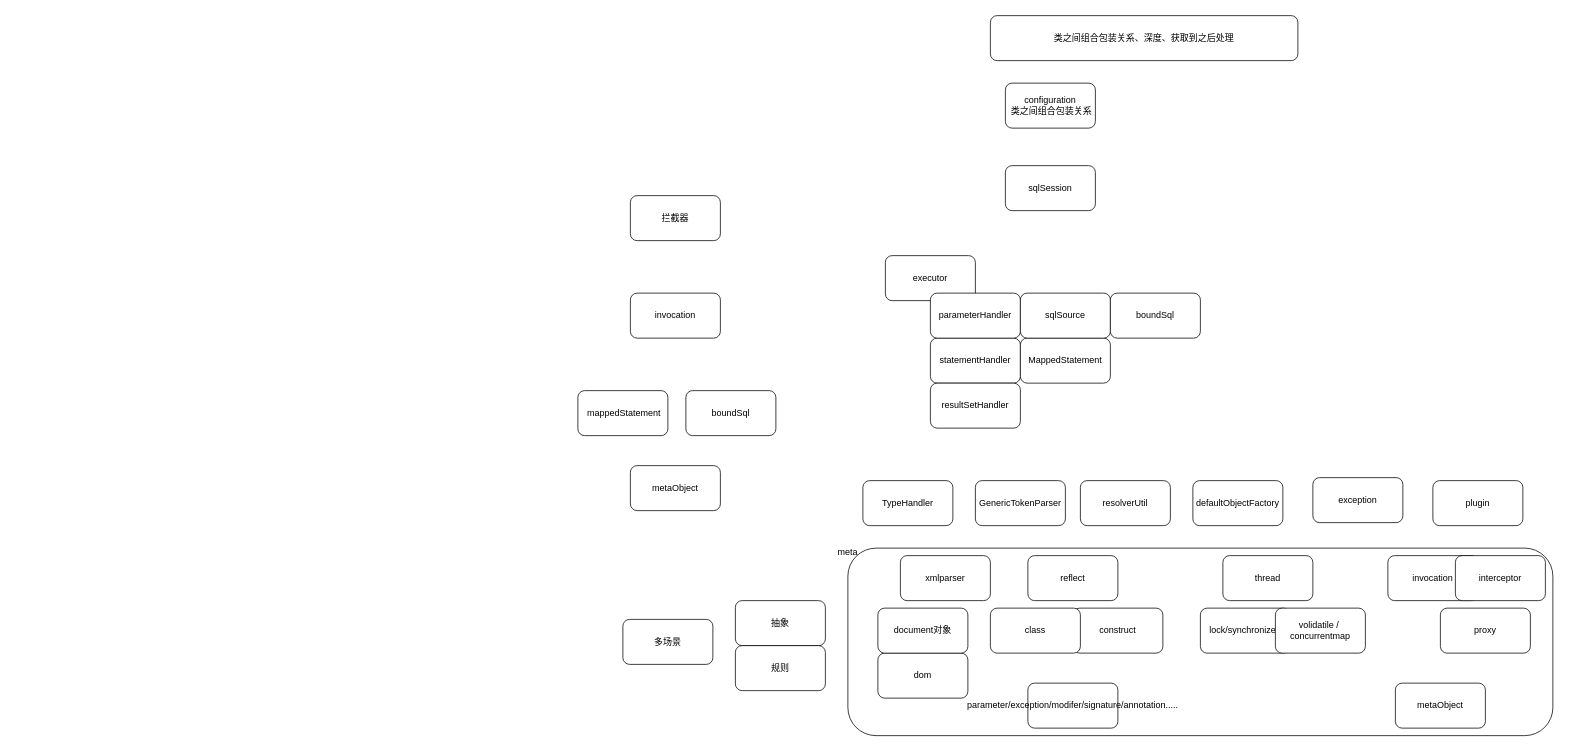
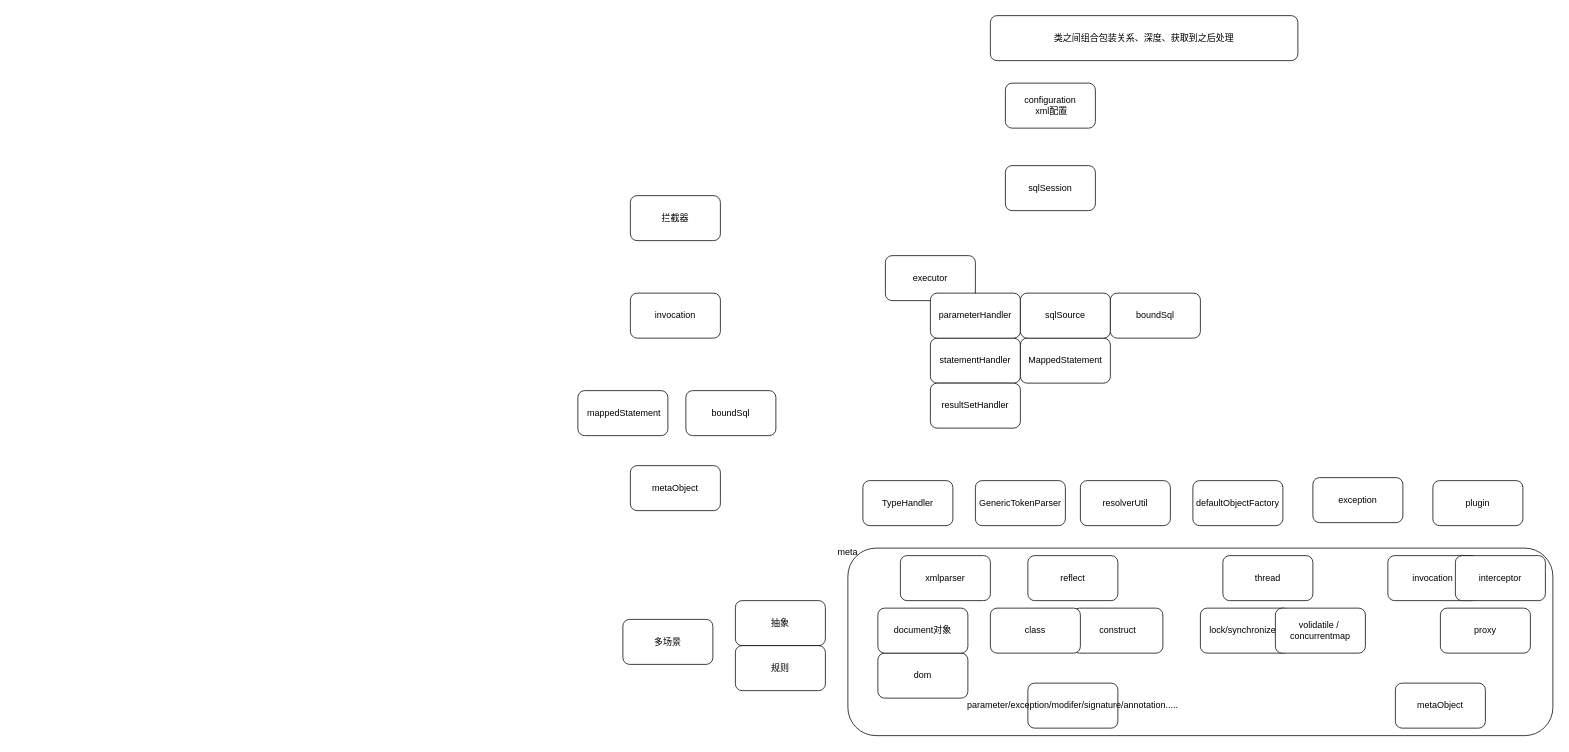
(1050, 105) -> (1050, 105)
